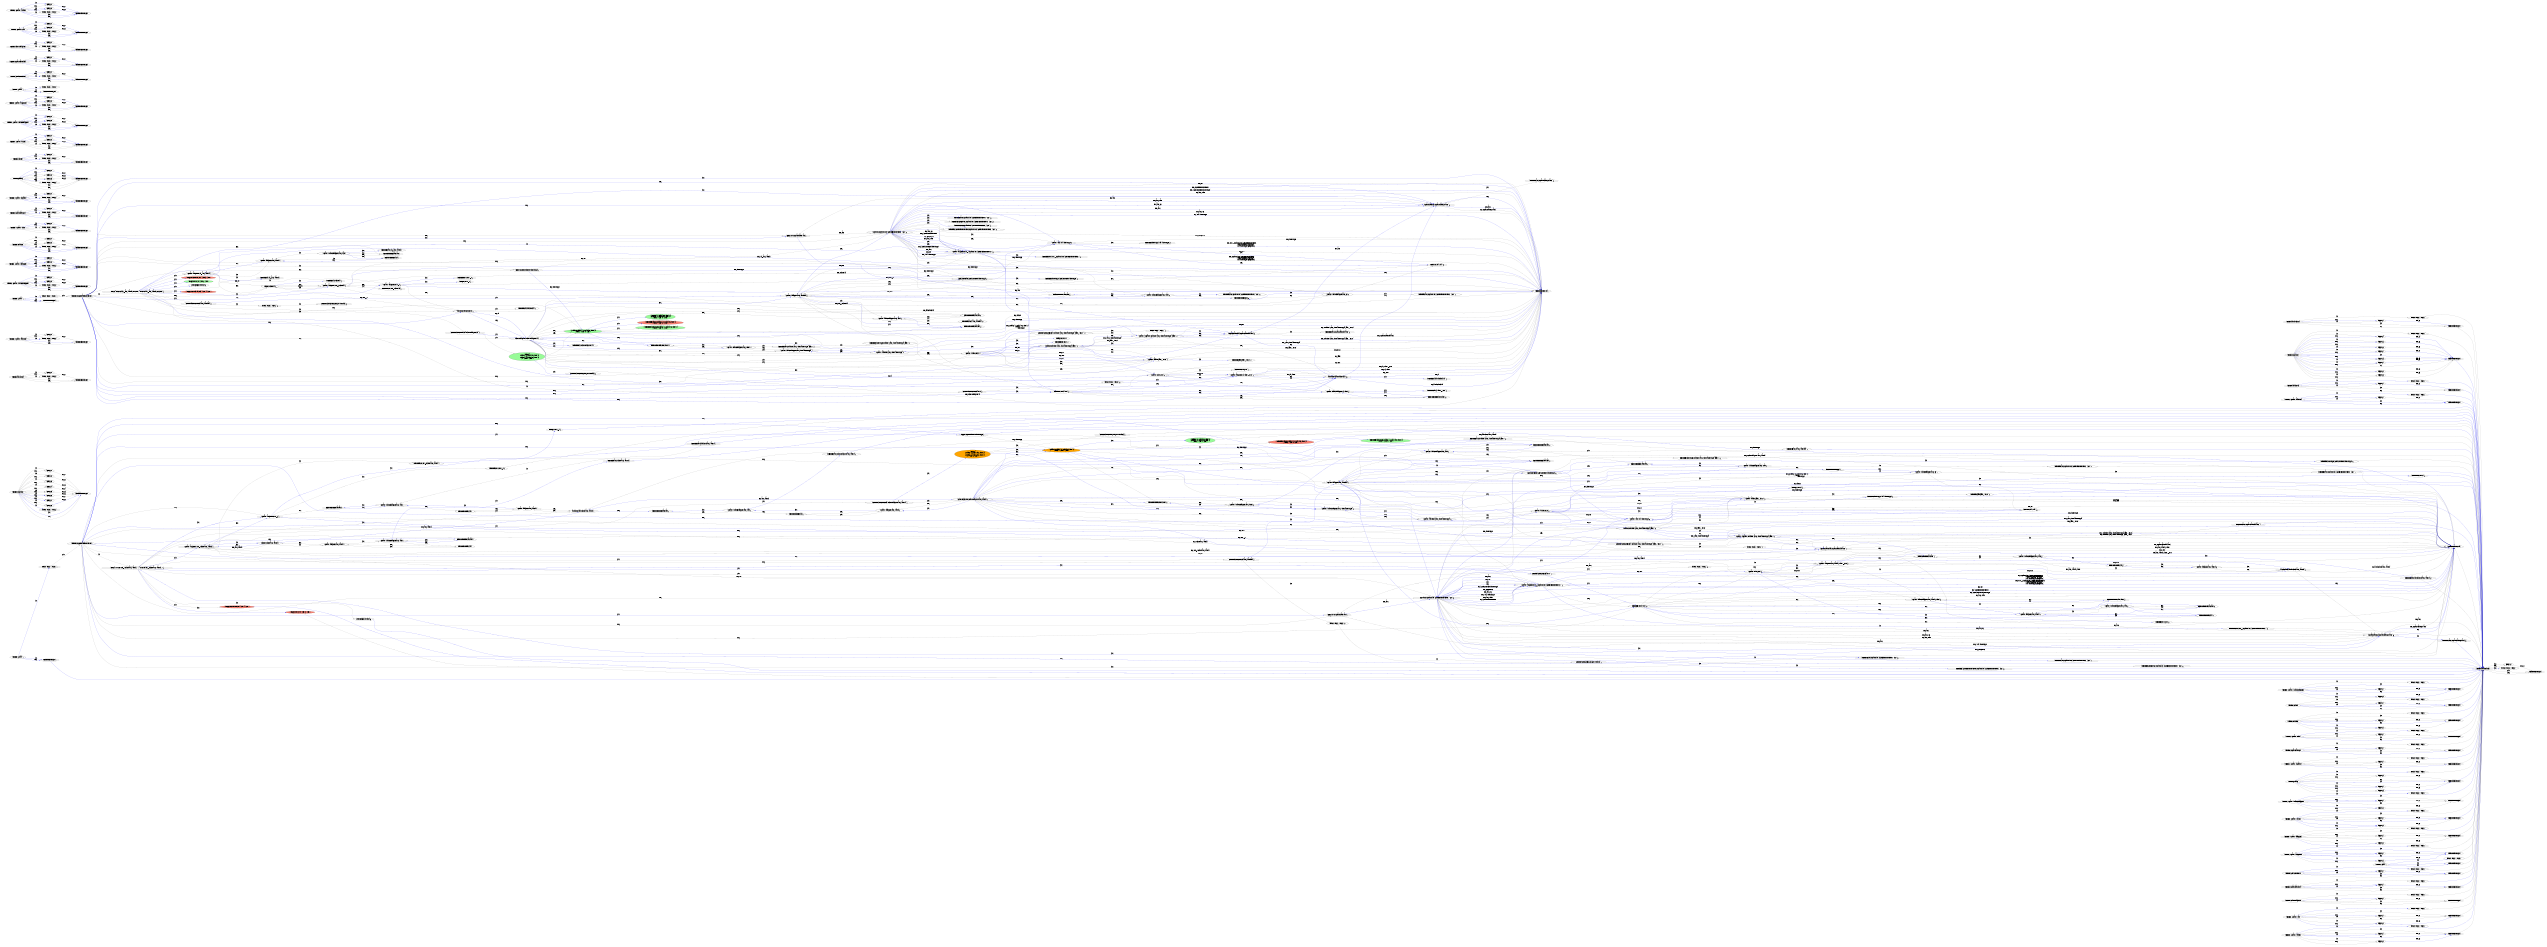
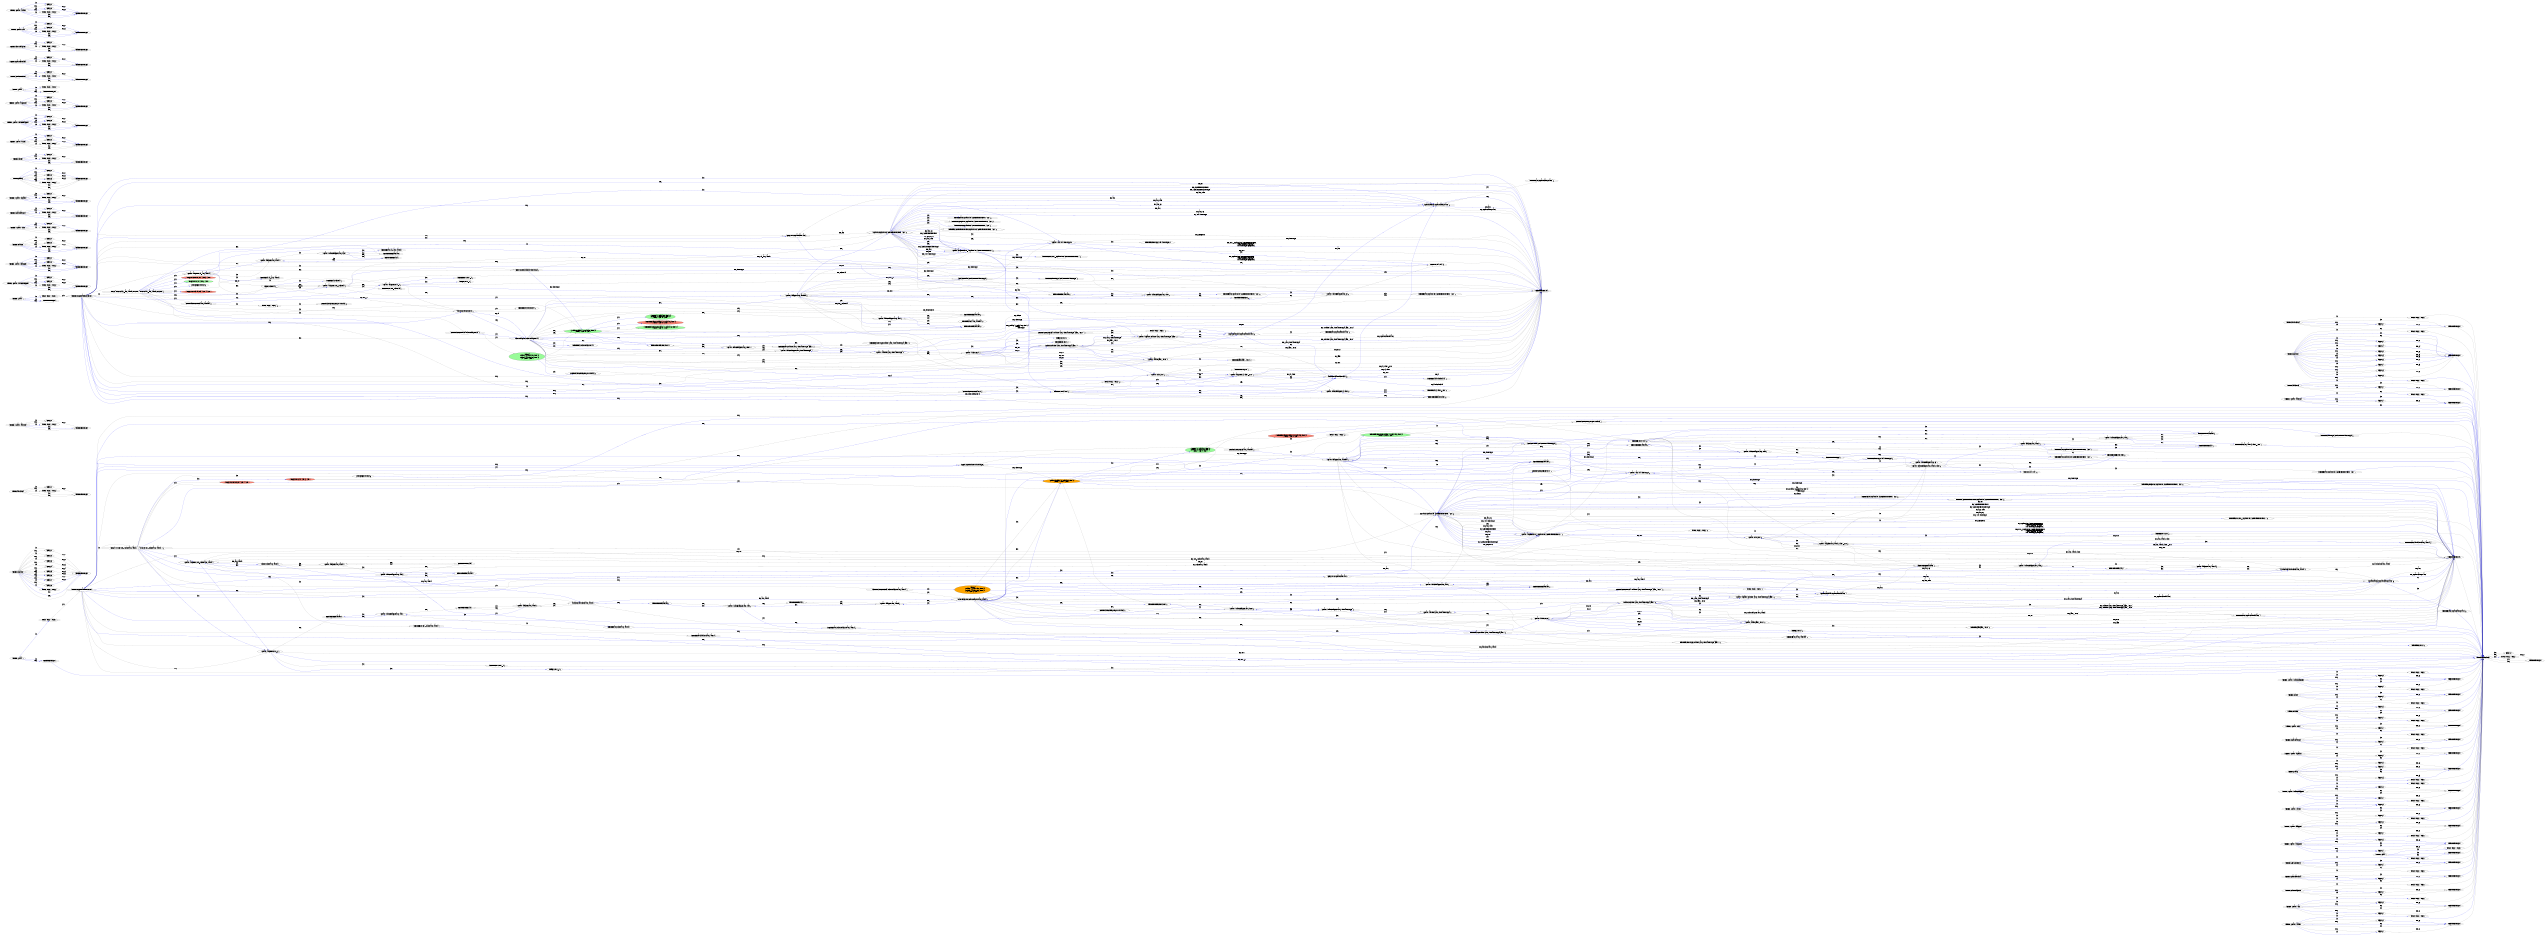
none -> (2248, 445)
